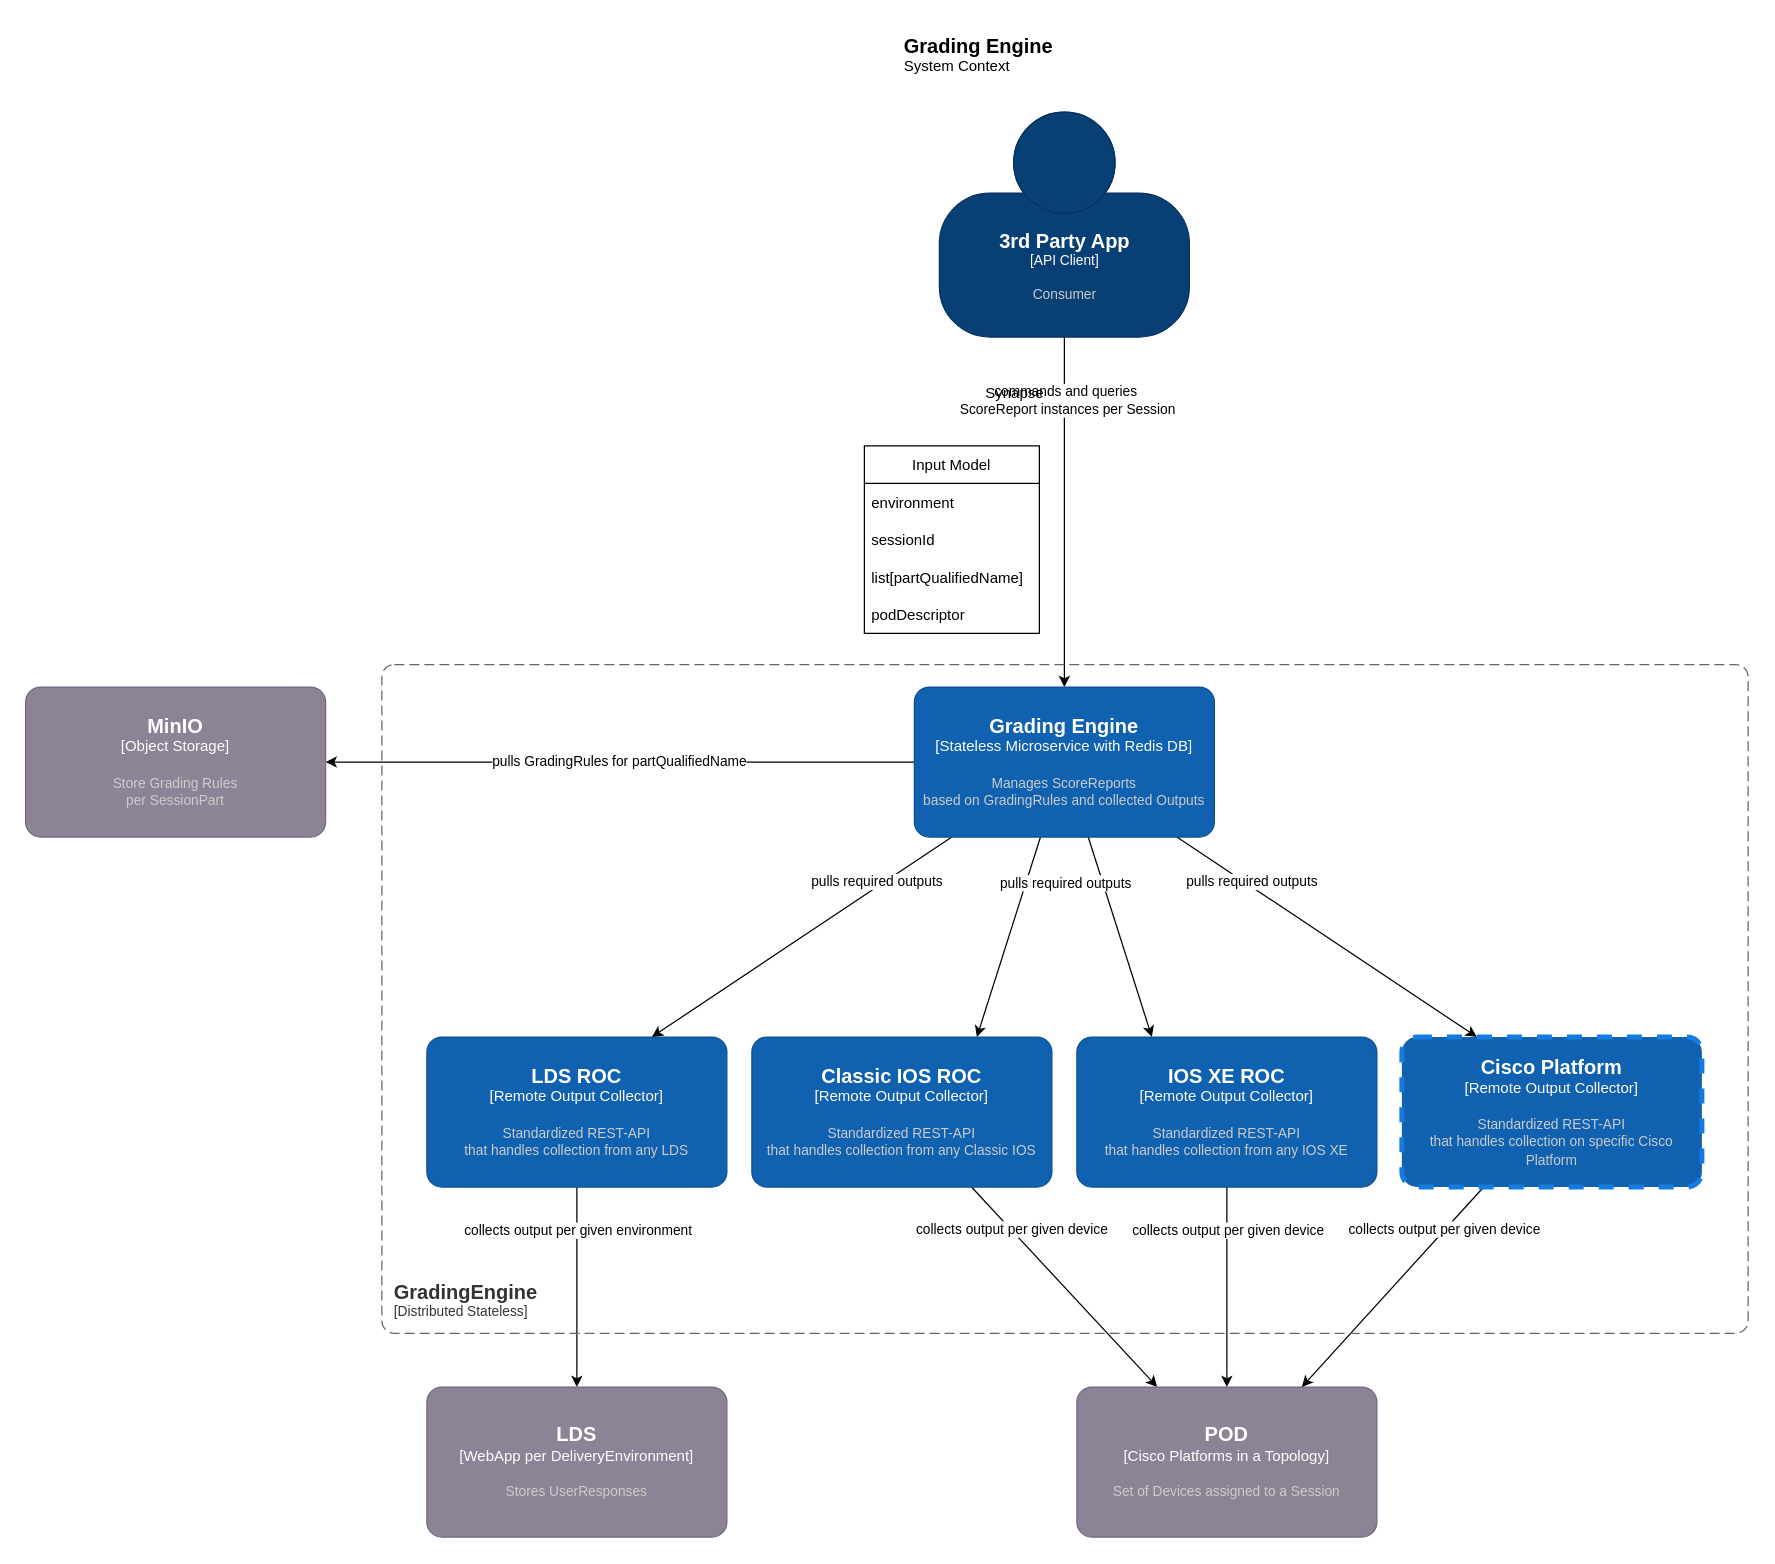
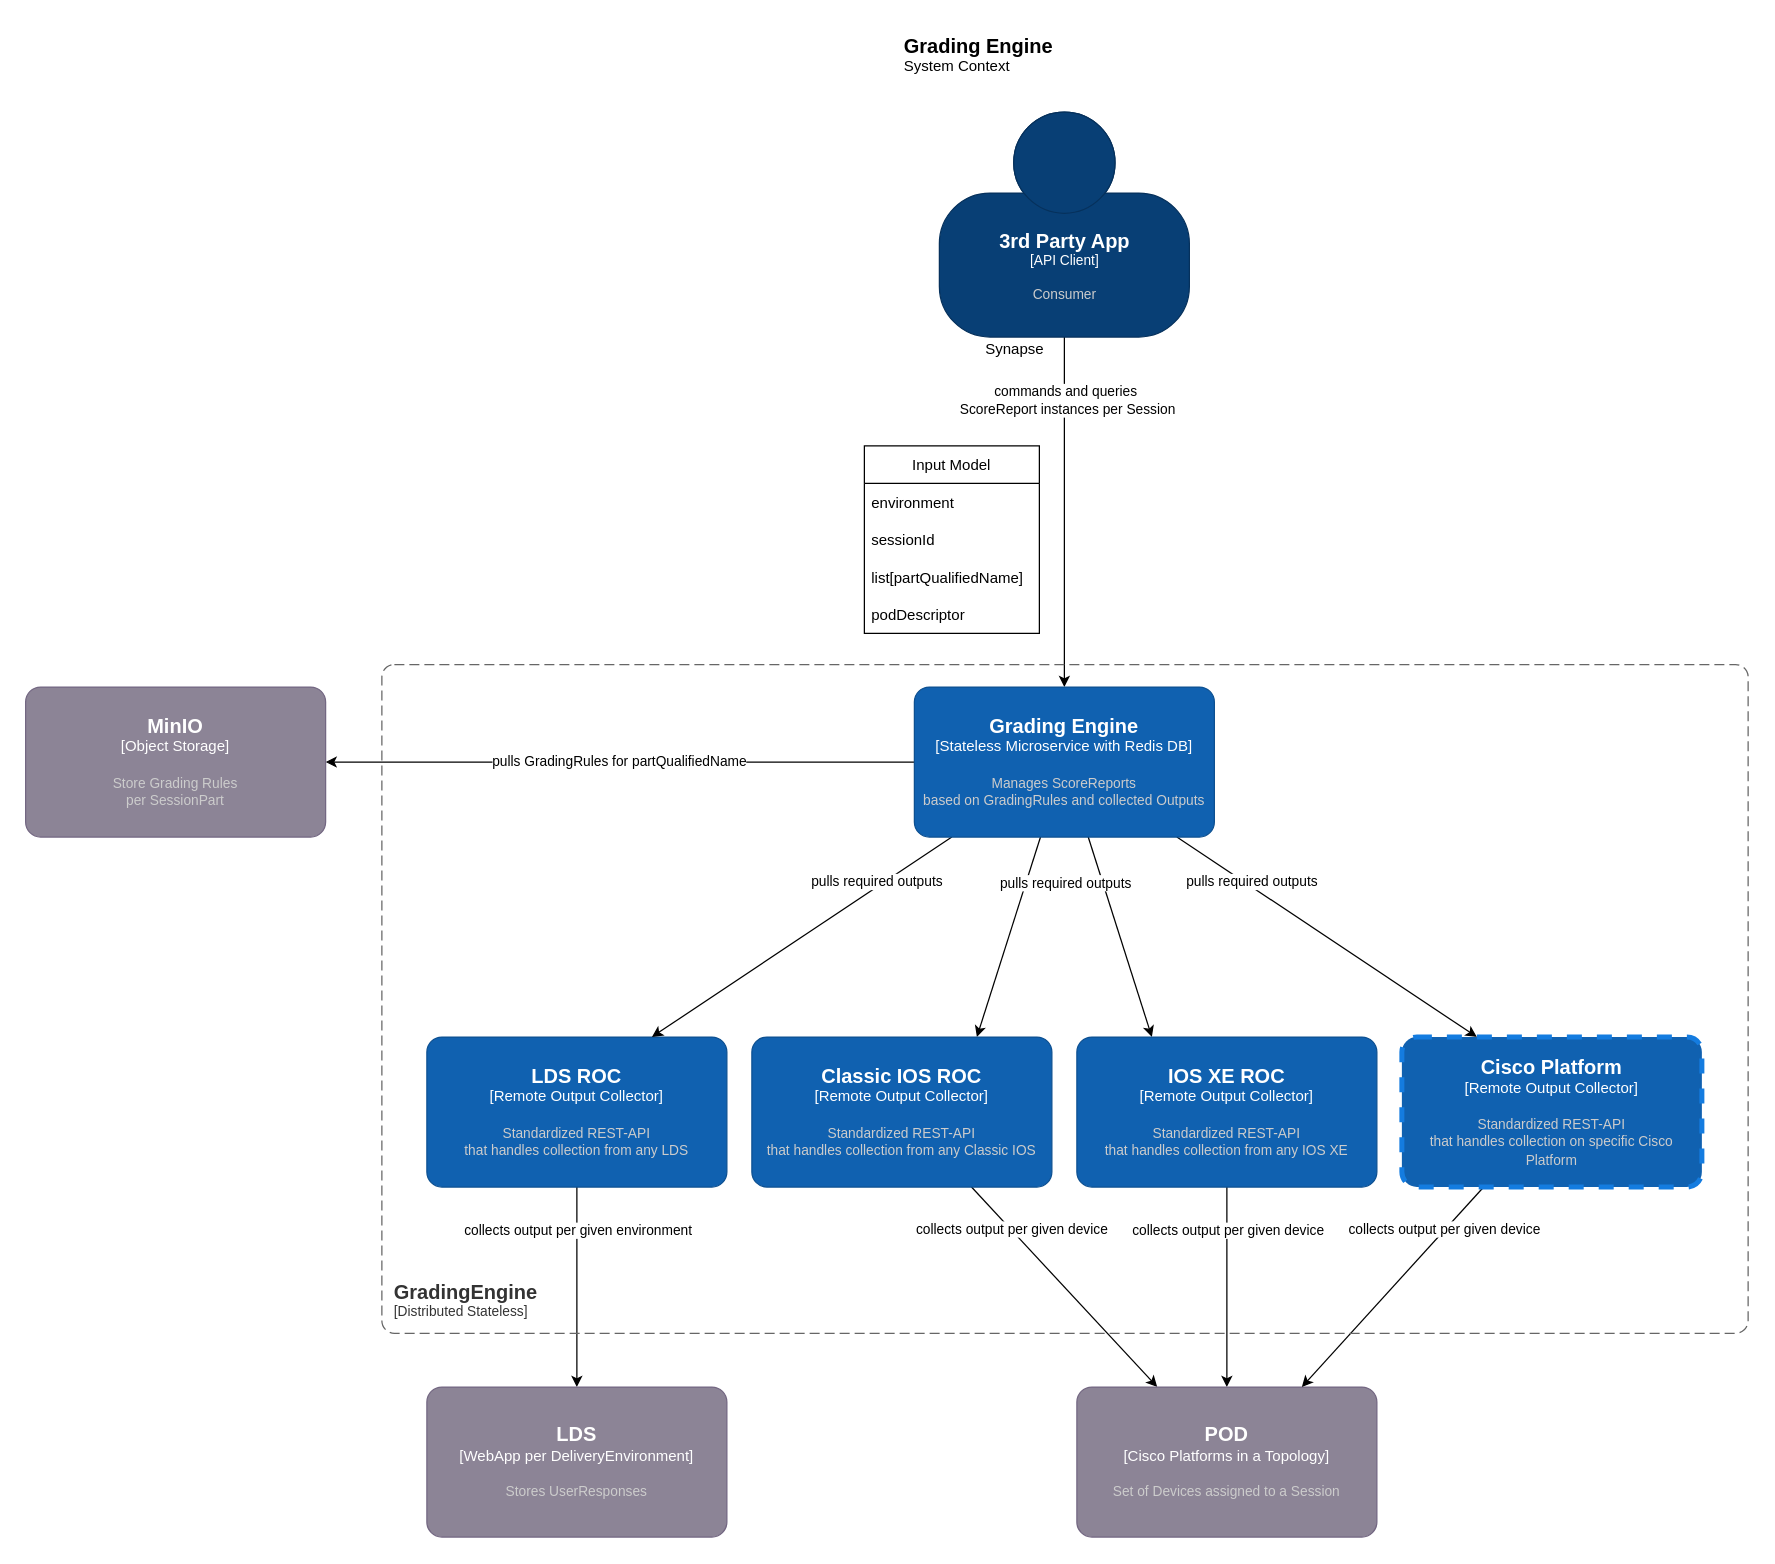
(1014, 393) -> (1014, 349)
